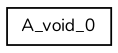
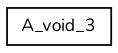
(59, 26) -> (59, 26)
